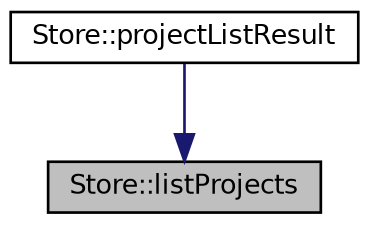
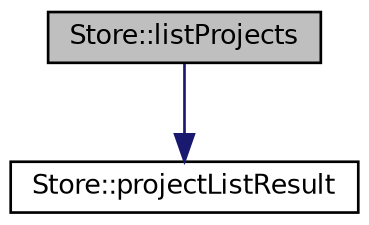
(184, 99) -> (184, 99)
